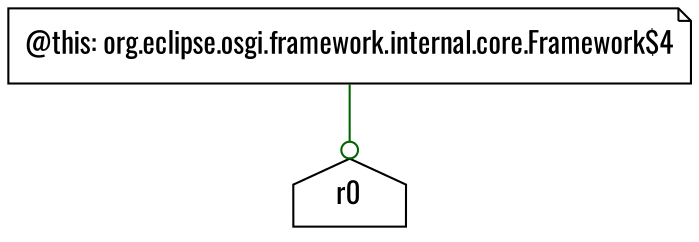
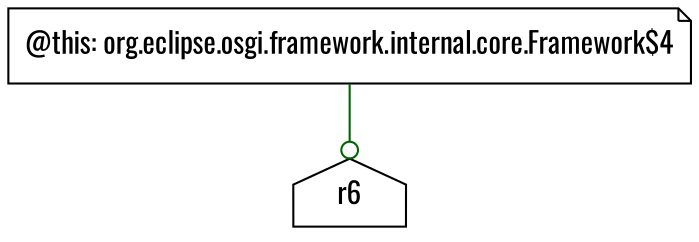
(350, 196) -> (350, 196)
